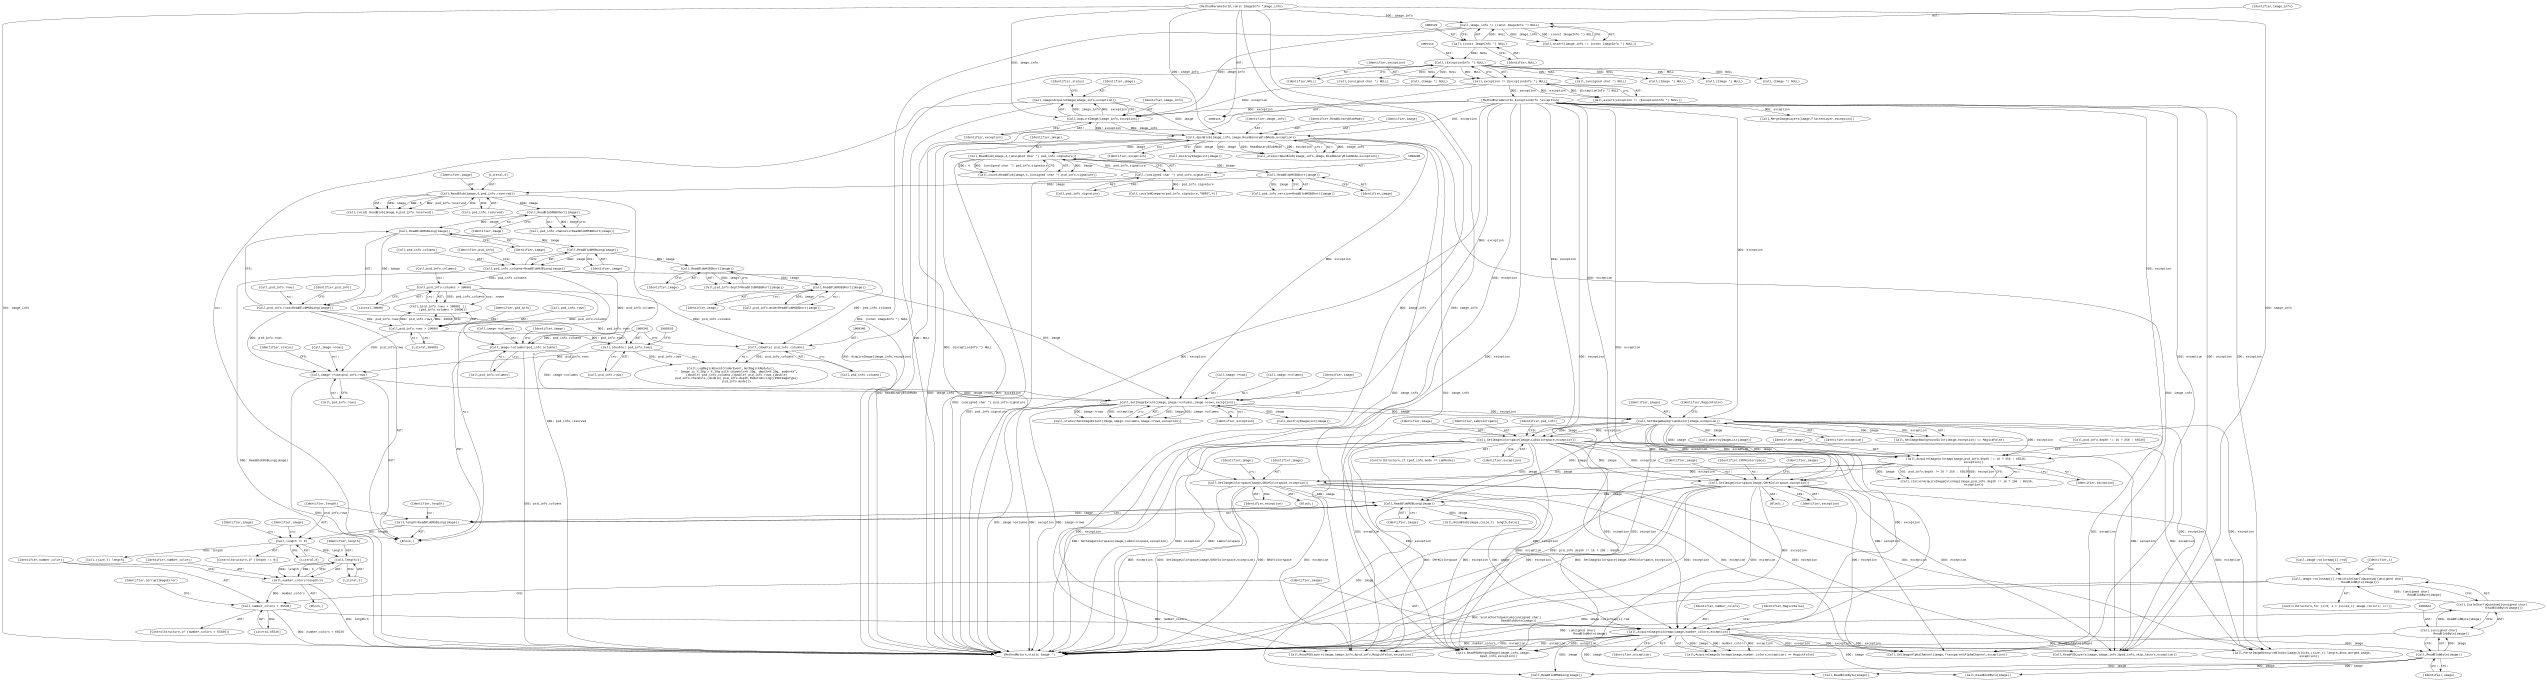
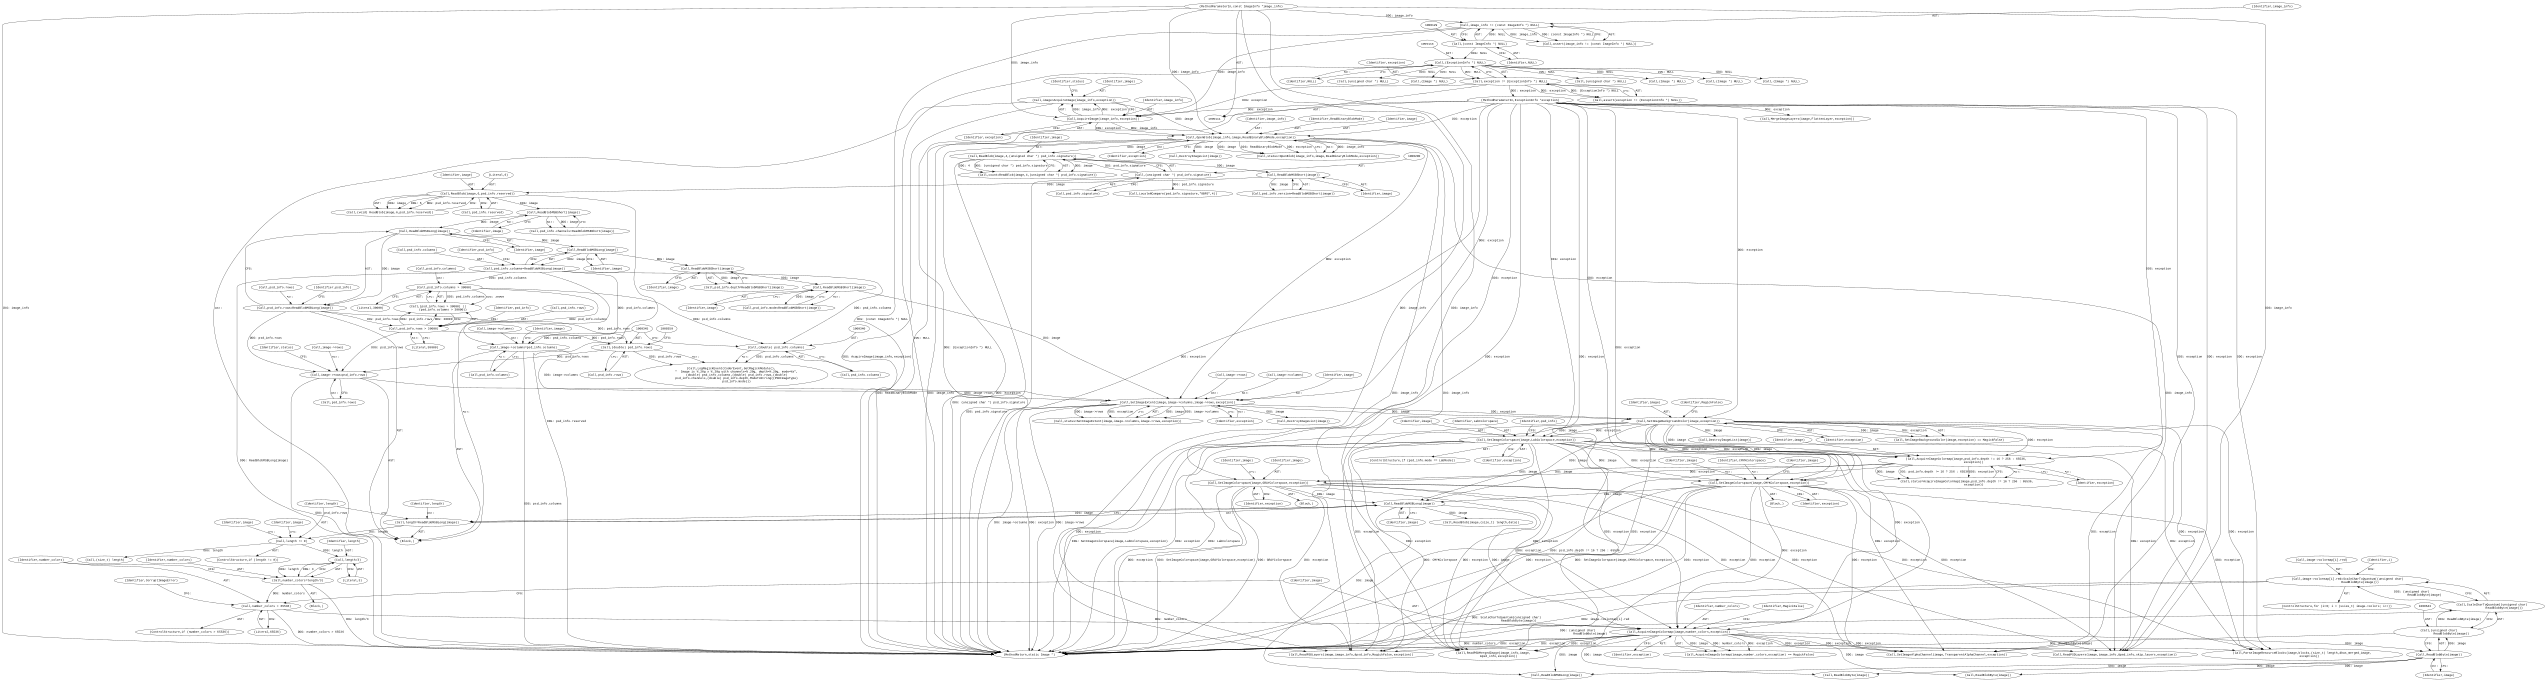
(2109, 440) -> none
(309, 560) -> none
